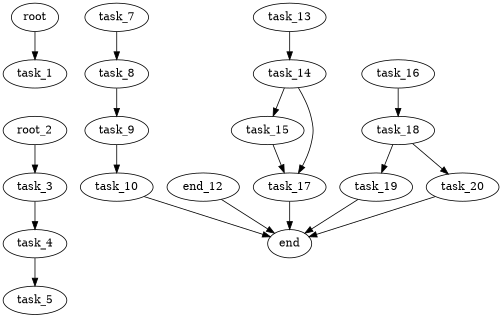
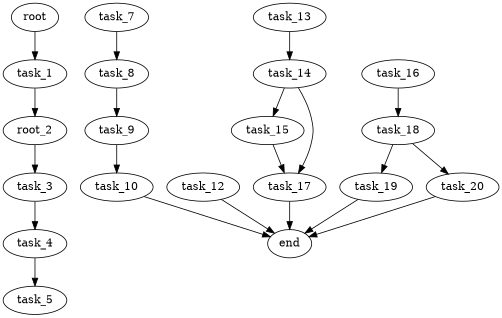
none -> (35, 98)
(203, 187) -> (203, 187)
